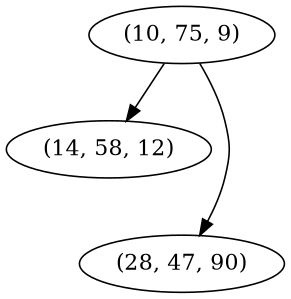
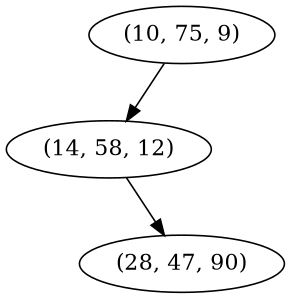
(229, 141) -> (141, 200)
